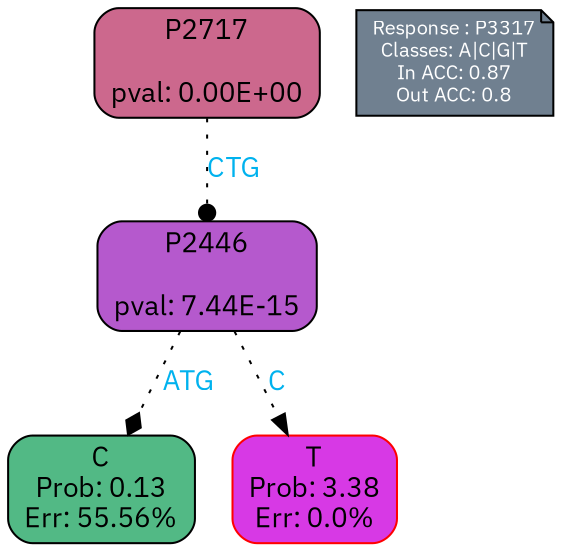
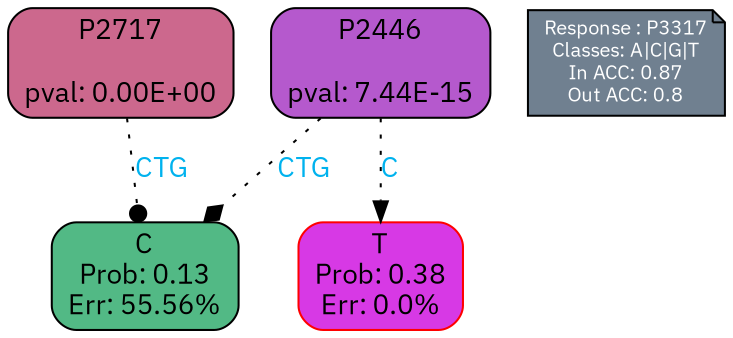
(207, 161) -> (132, 162)
(189, 383) -> (305, 170)
(315, 489) -> (381, 276)
